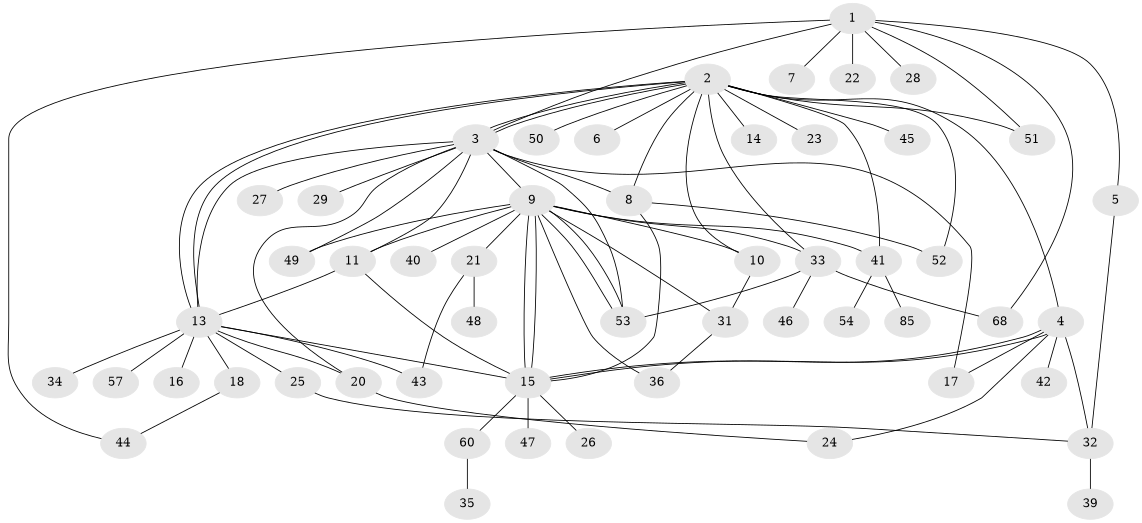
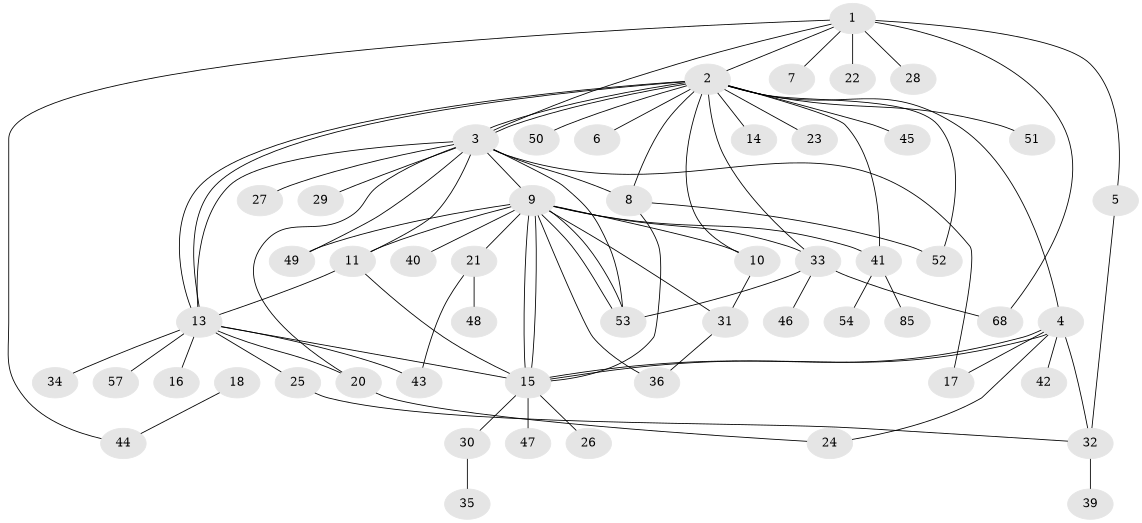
(951, 69) -> (780, 49)
(218, 352) -> none
(467, 443) -> (467, 443)
